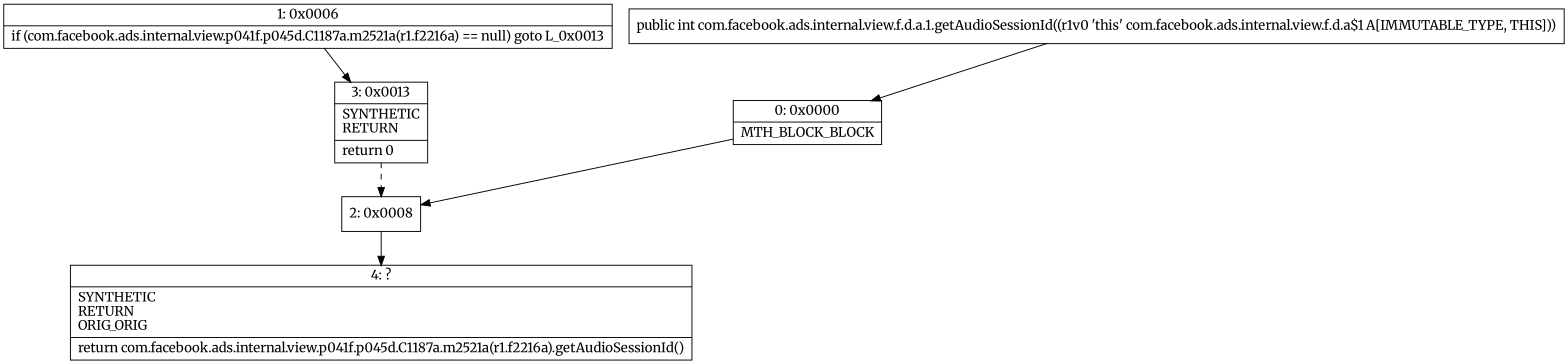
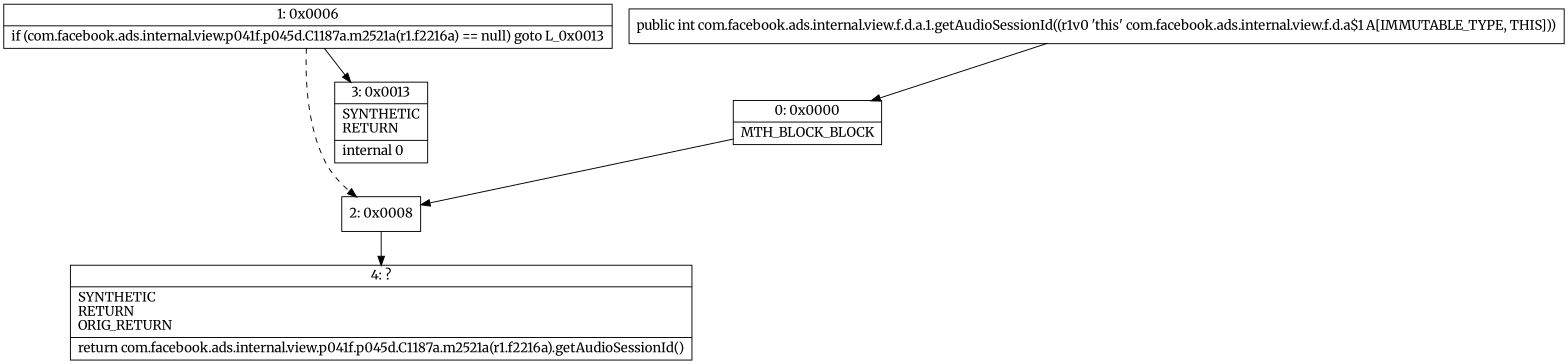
(368, 151) -> (373, 151)
(381, 175) -> (312, 125)
(113, 326) -> (125, 326)
